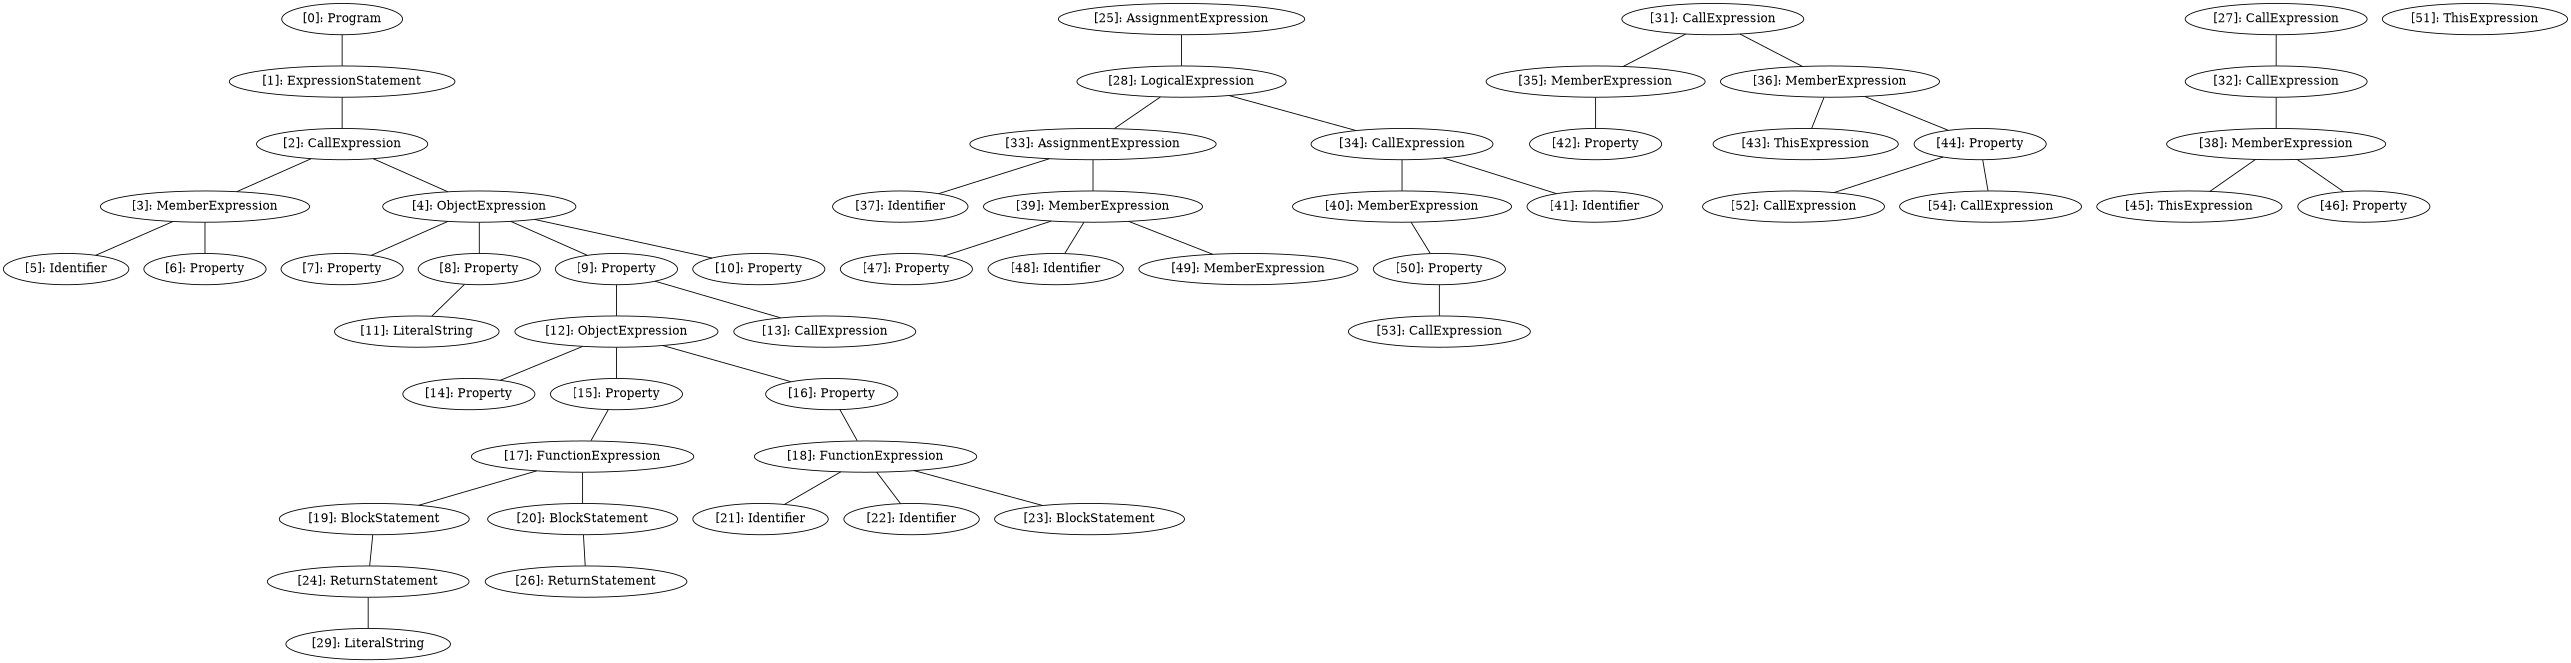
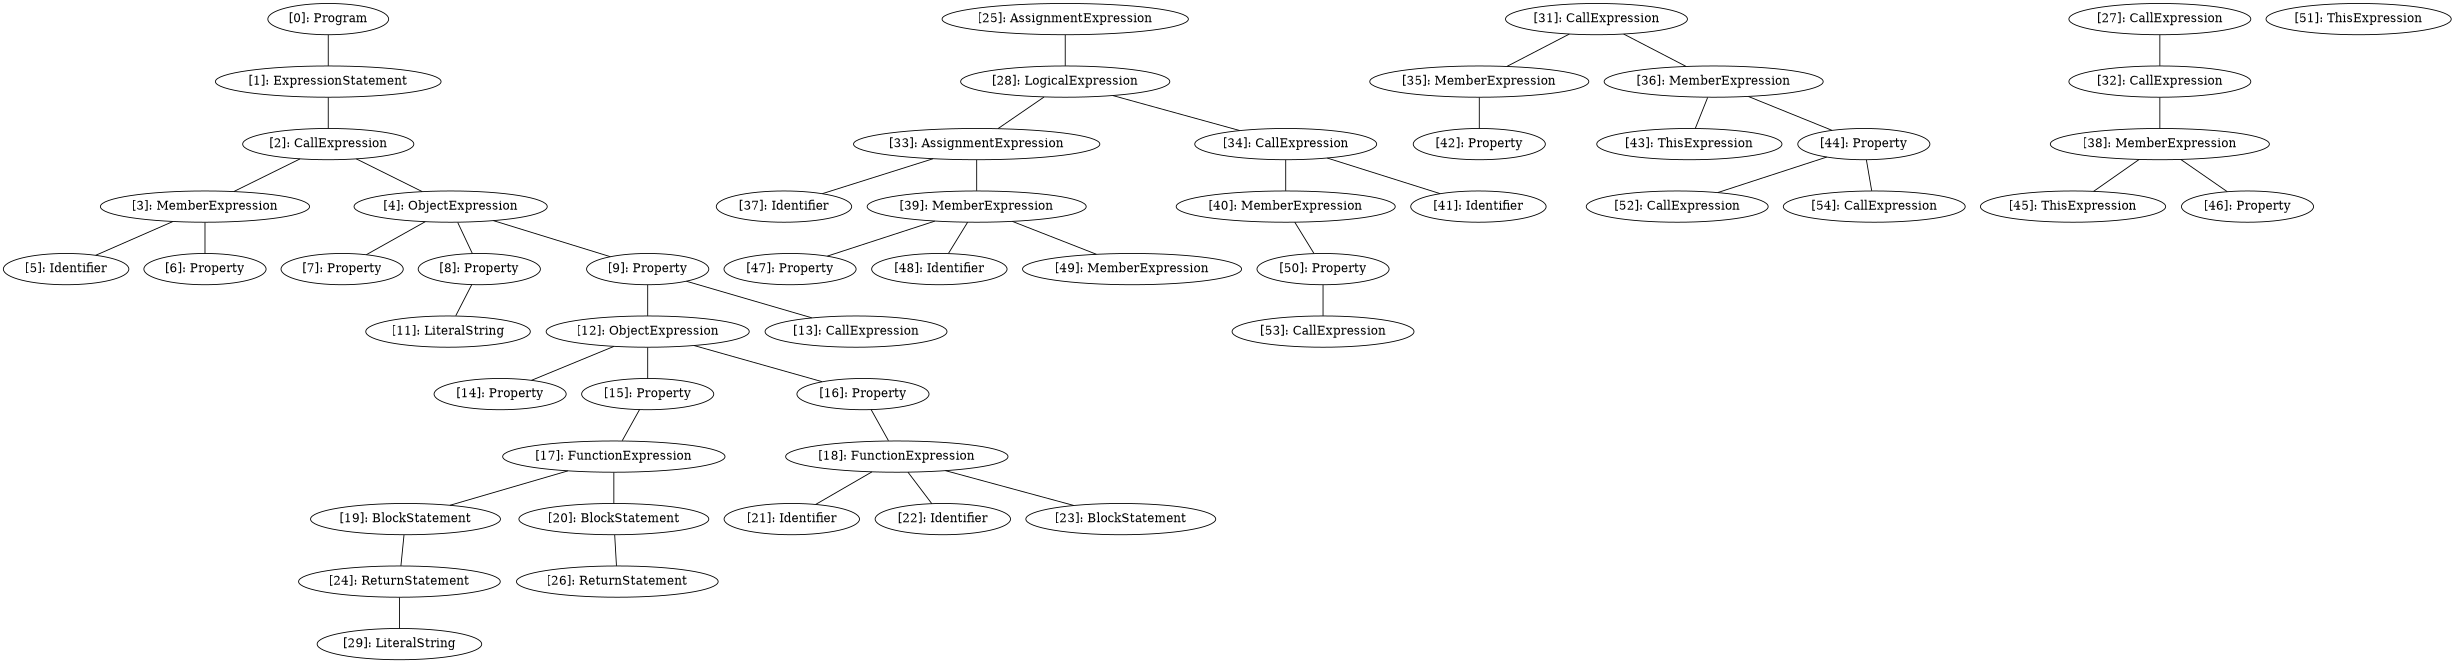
(759, 269) -> none
